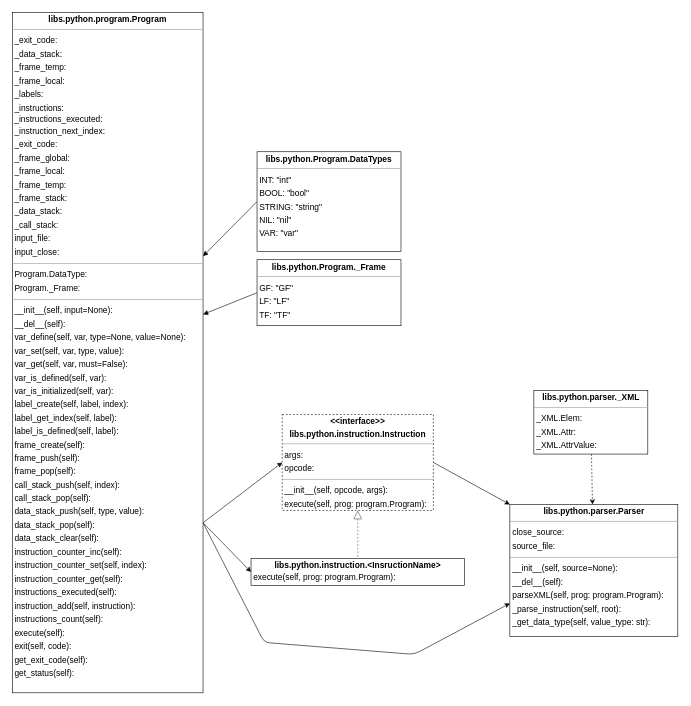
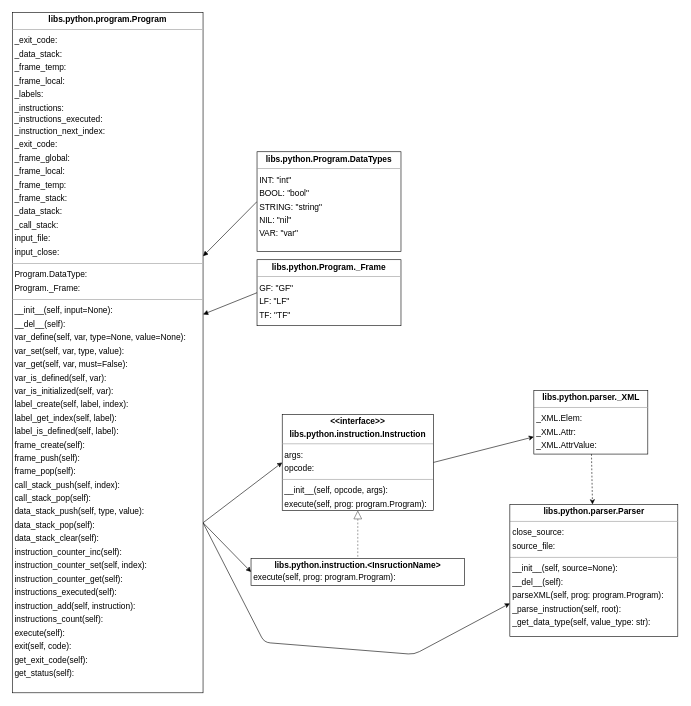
(358, 462) -> (358, 462)
(470, 482) -> (481, 450)
